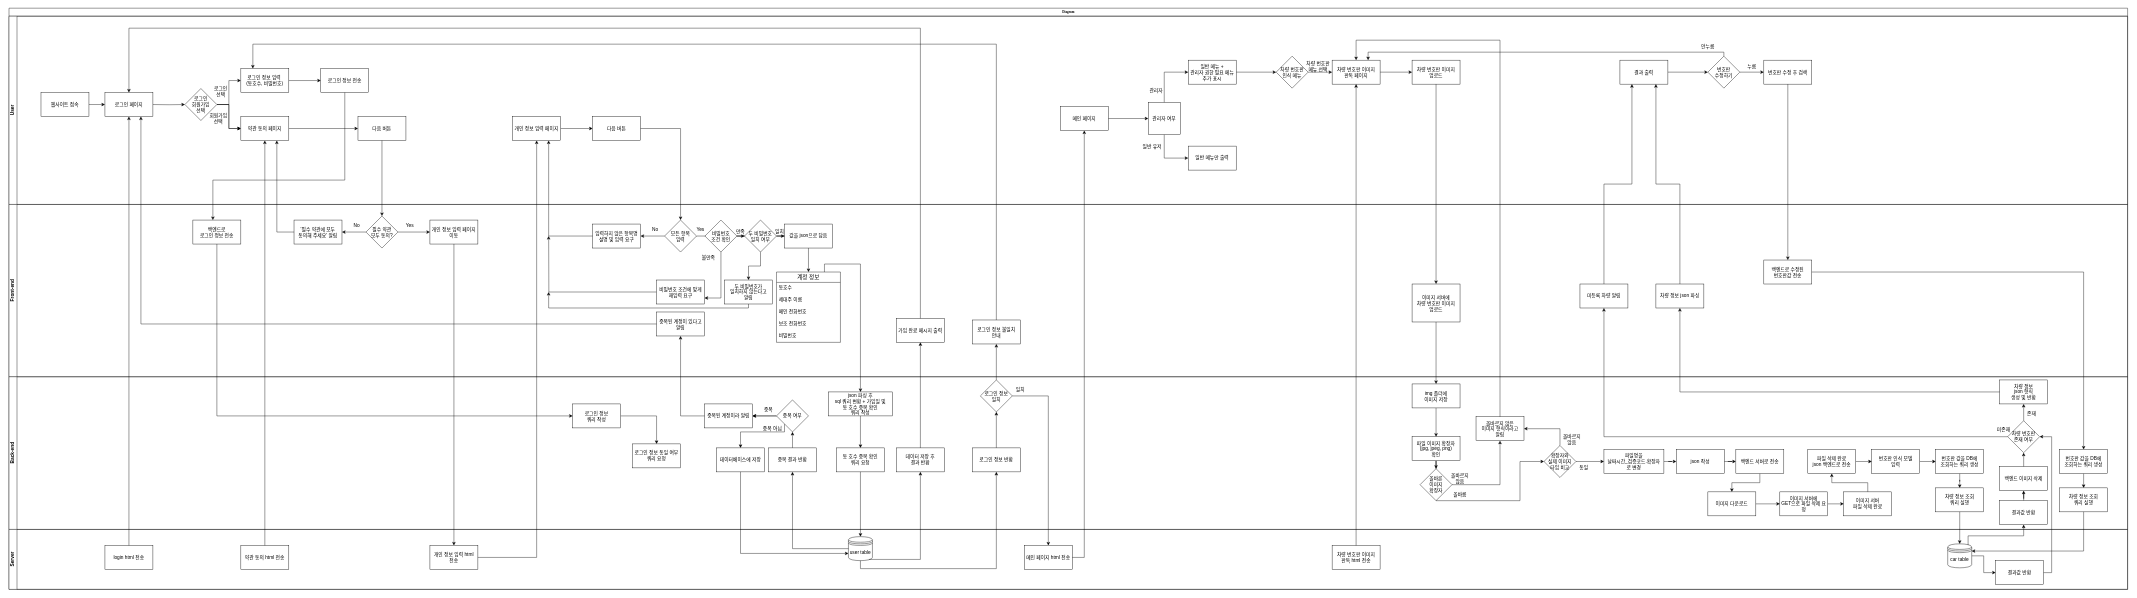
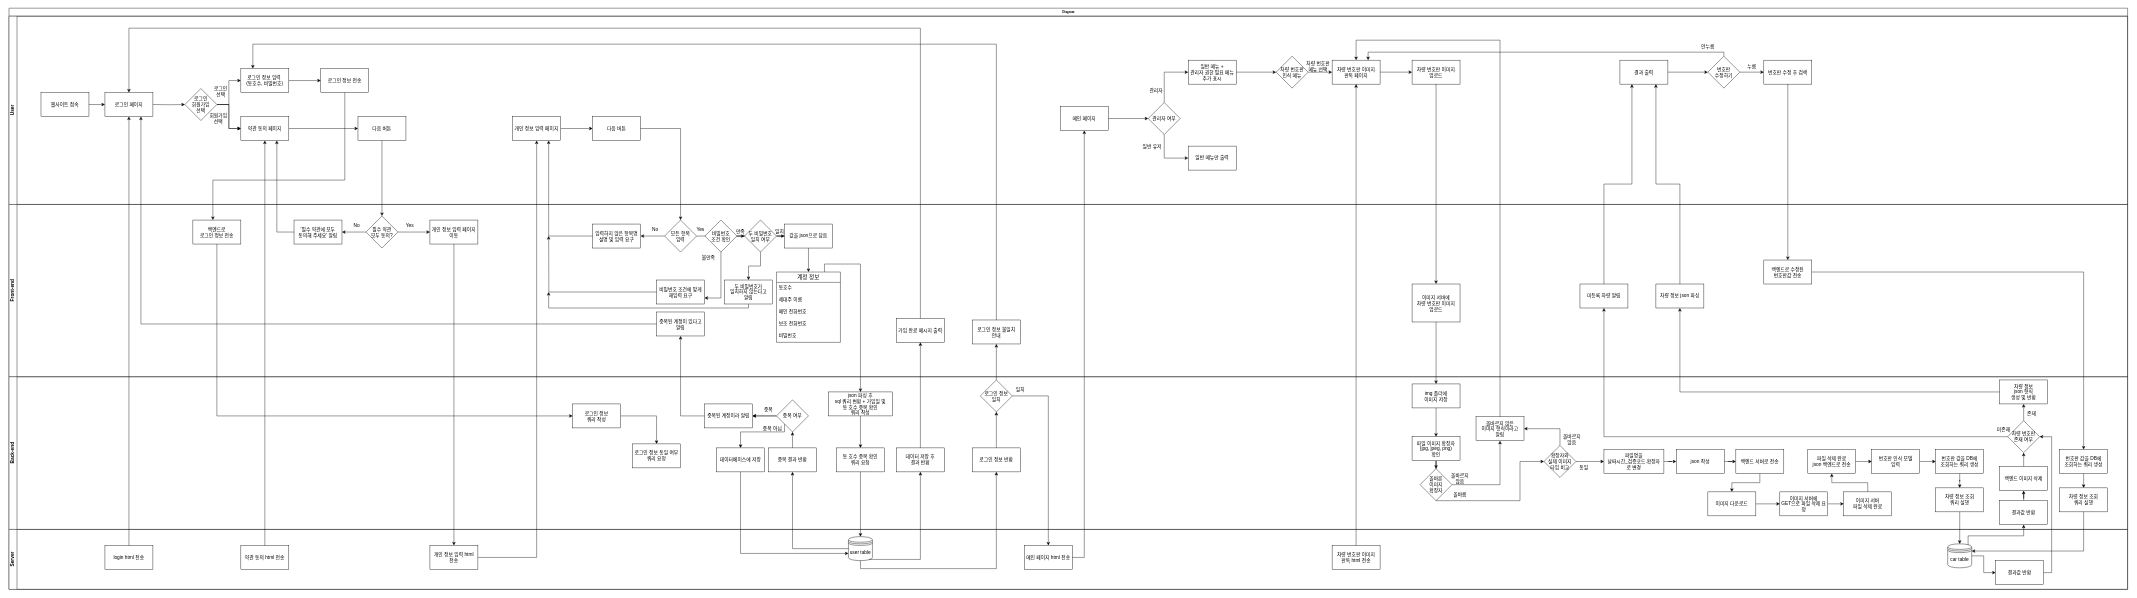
(1164, 119) -> (1164, 119)
